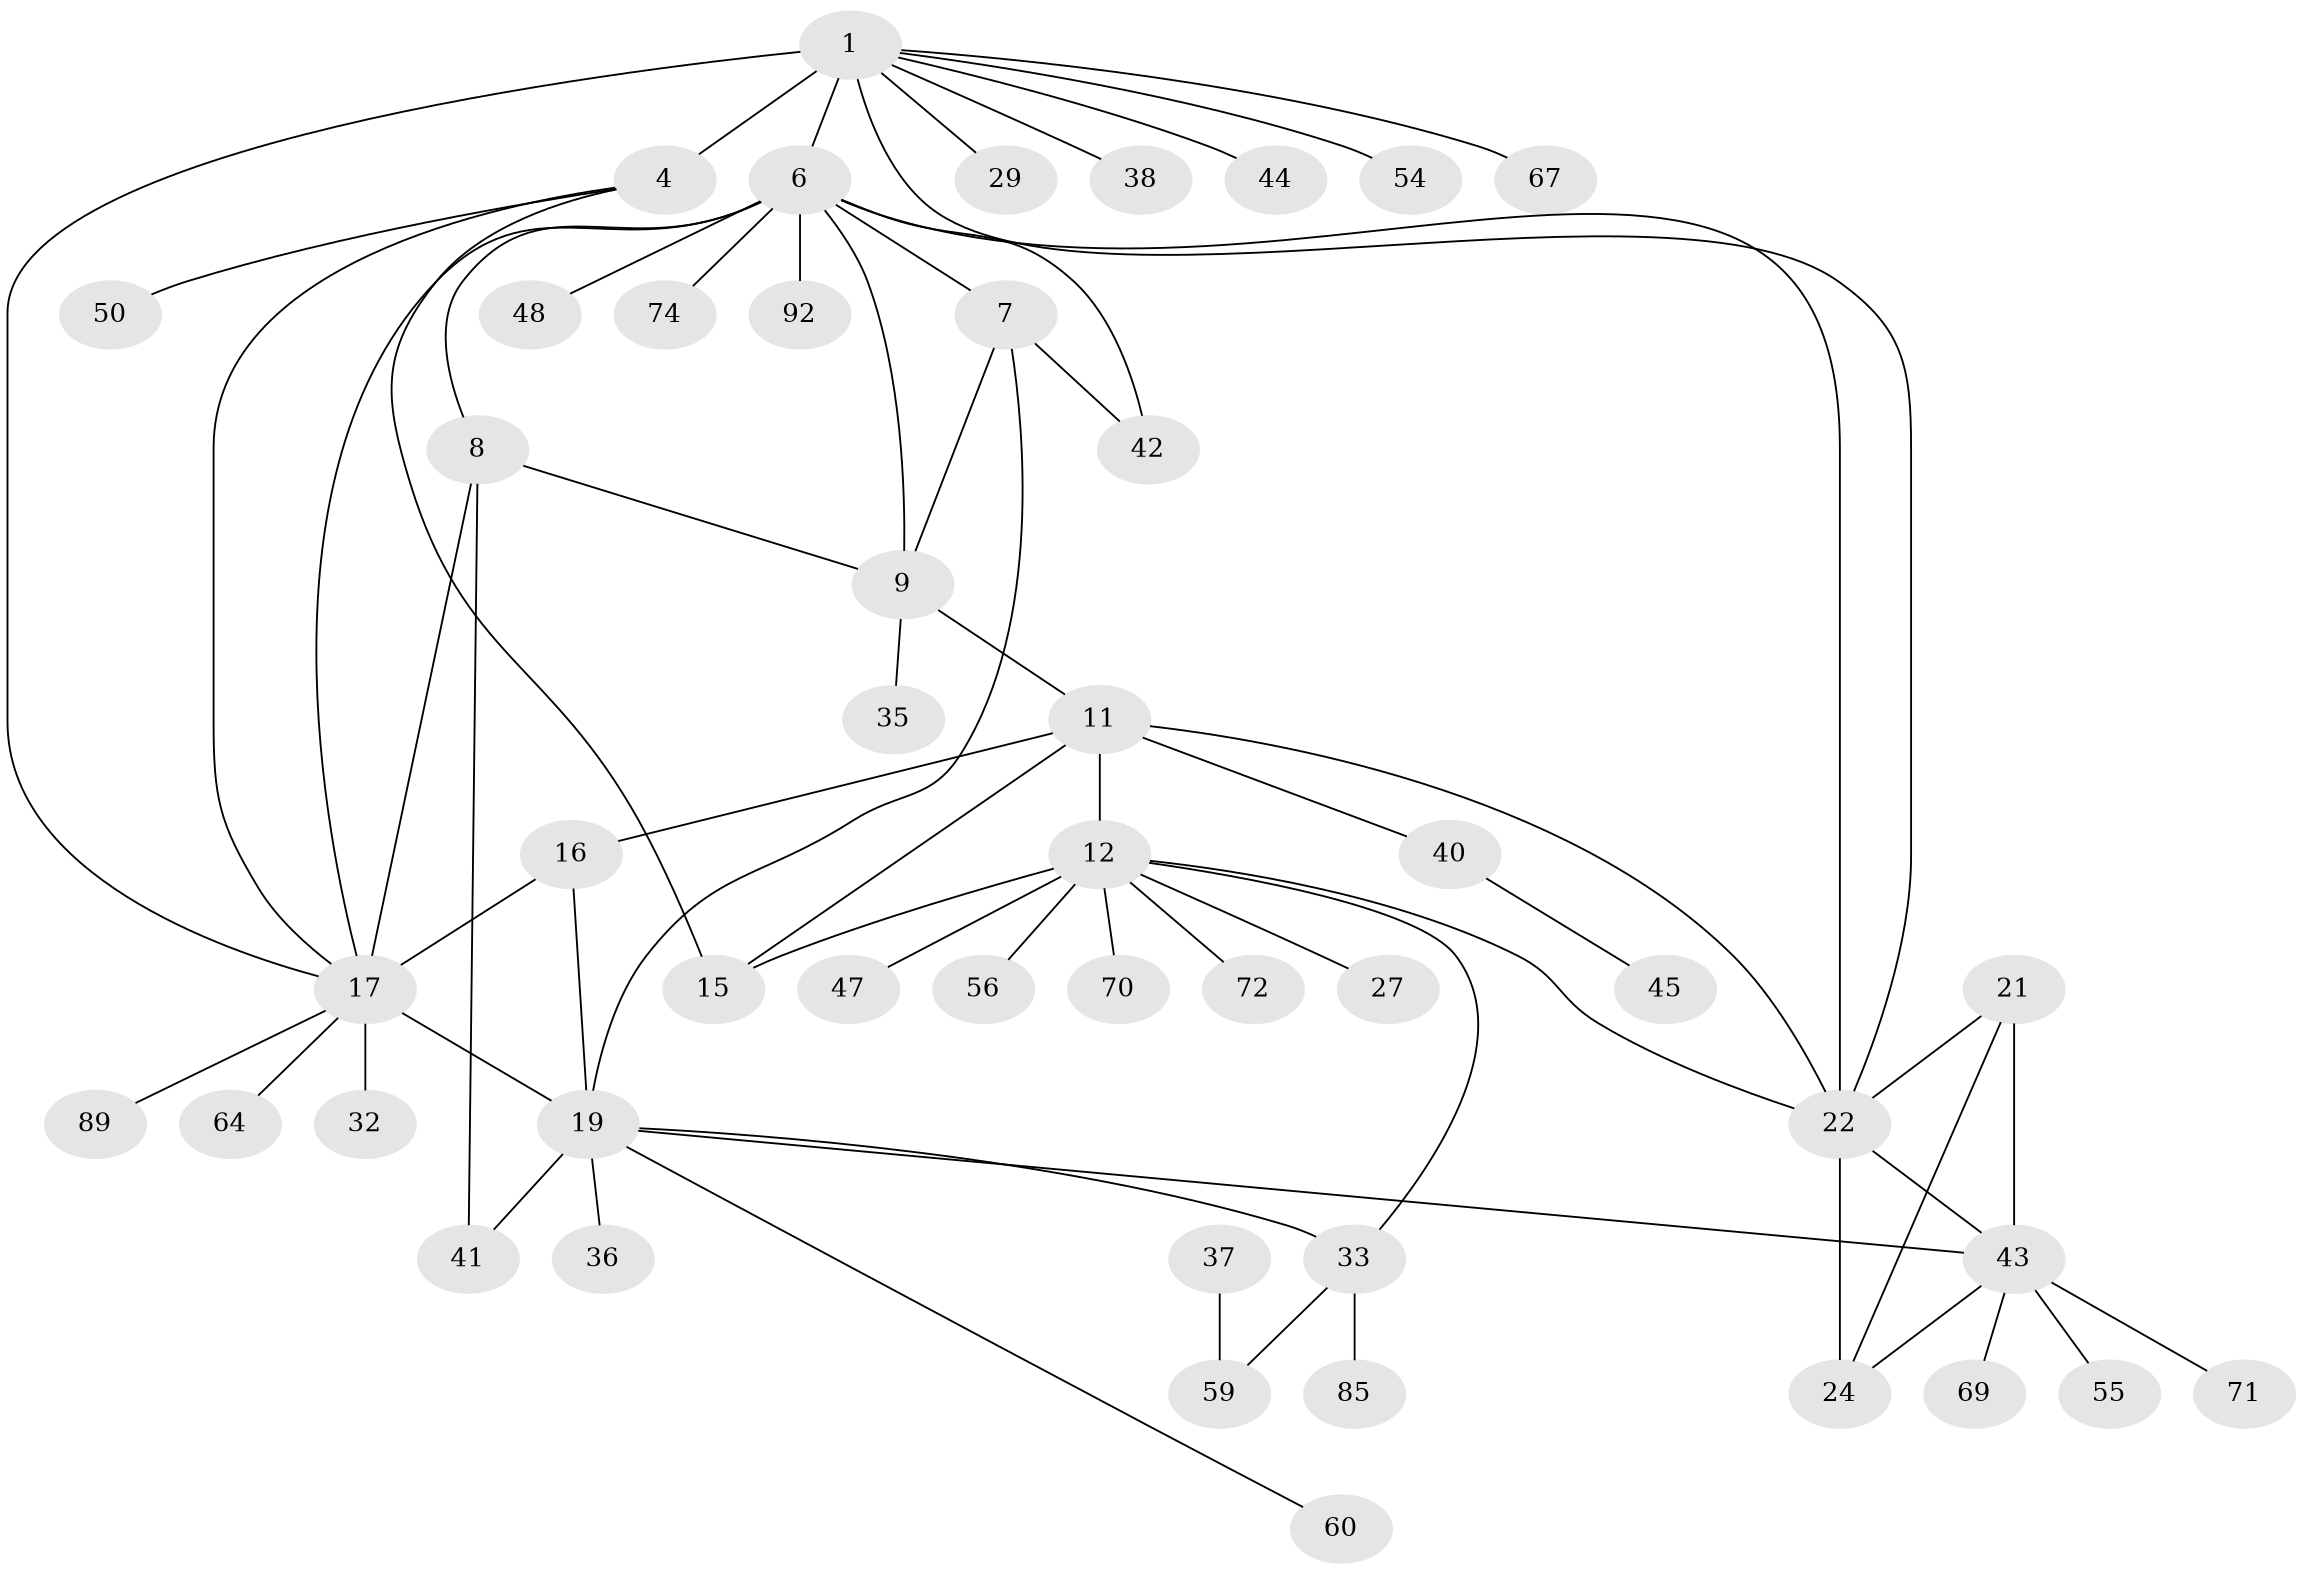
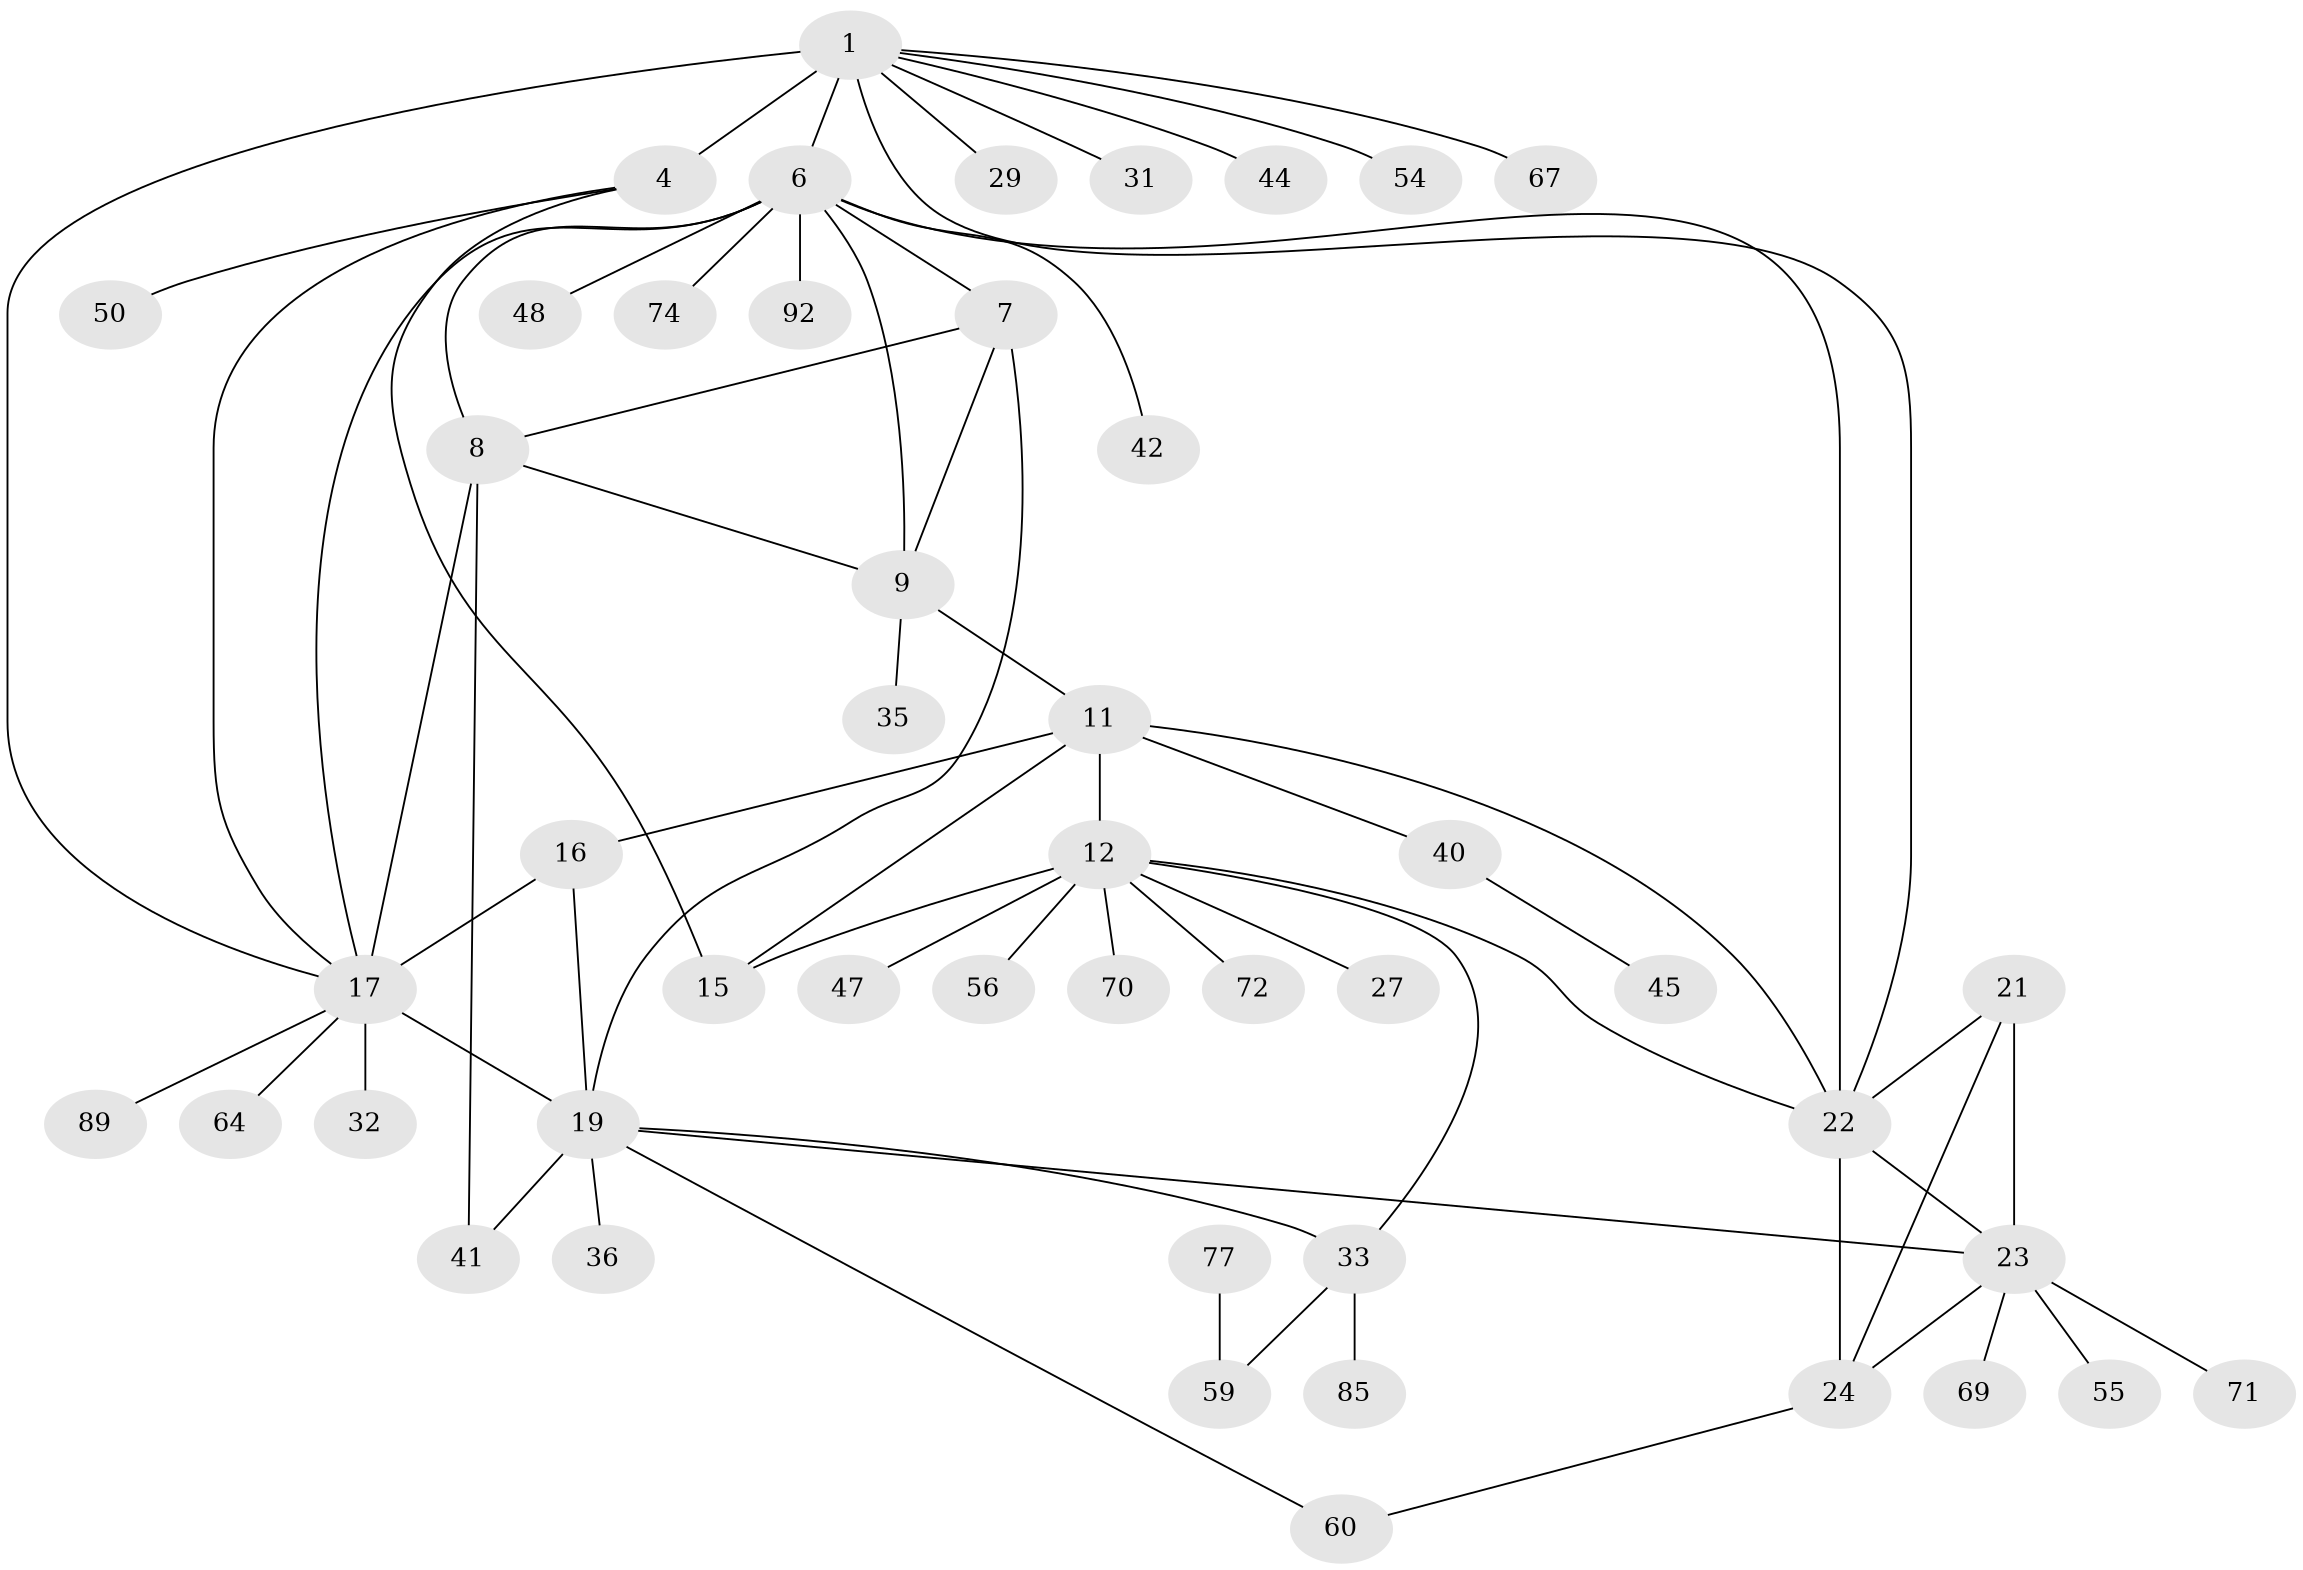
(1141, 180) -> (1141, 180)
(1077, 382) -> (742, 382)
(1220, 1259) -> (1220, 1259)
(2014, 1259) -> (2014, 1259)
none -> (1590, 1462)
